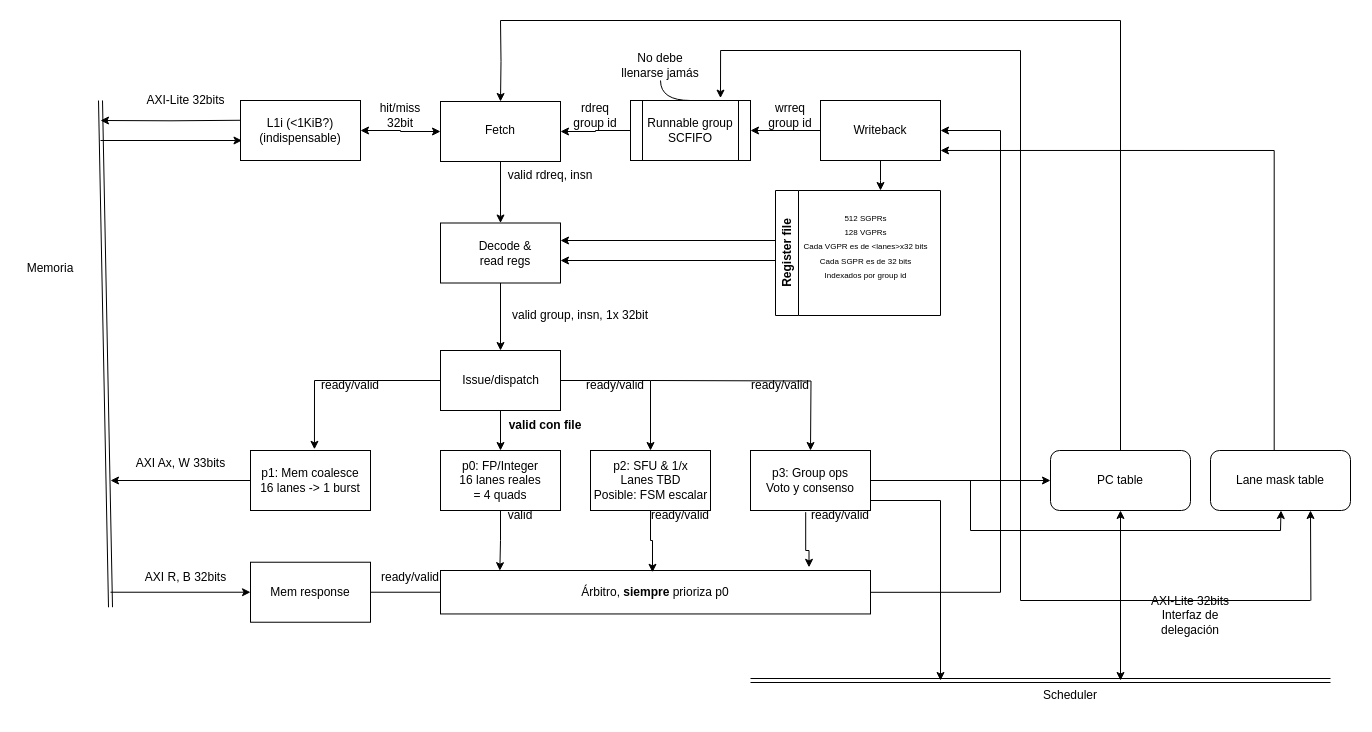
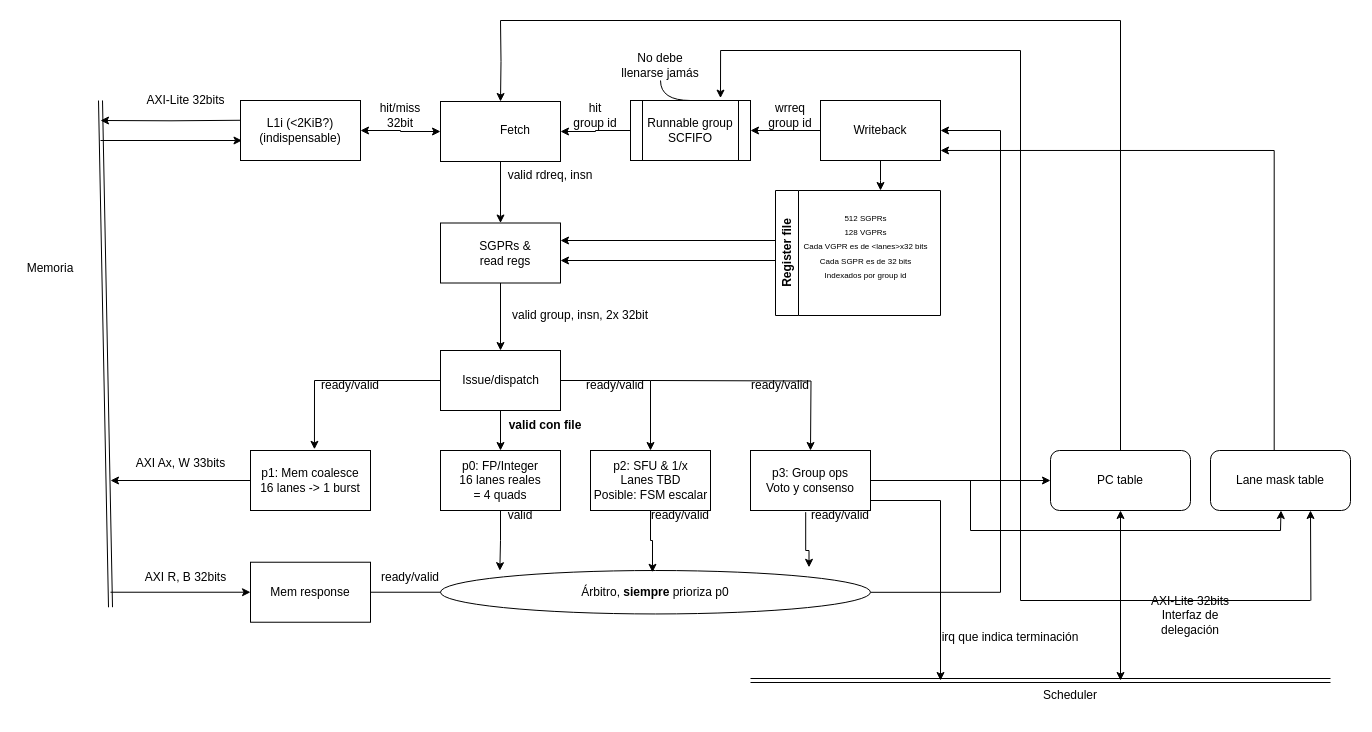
(596, 116) -> (596, 116)
(301, 131) -> (301, 131)
(501, 131) -> (516, 131)
(506, 254) -> (506, 254)
(581, 316) -> (581, 316)
(656, 592) -> (656, 592)
none -> (1011, 637)
